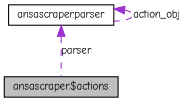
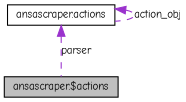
(61, 15) -> (61, 15)
